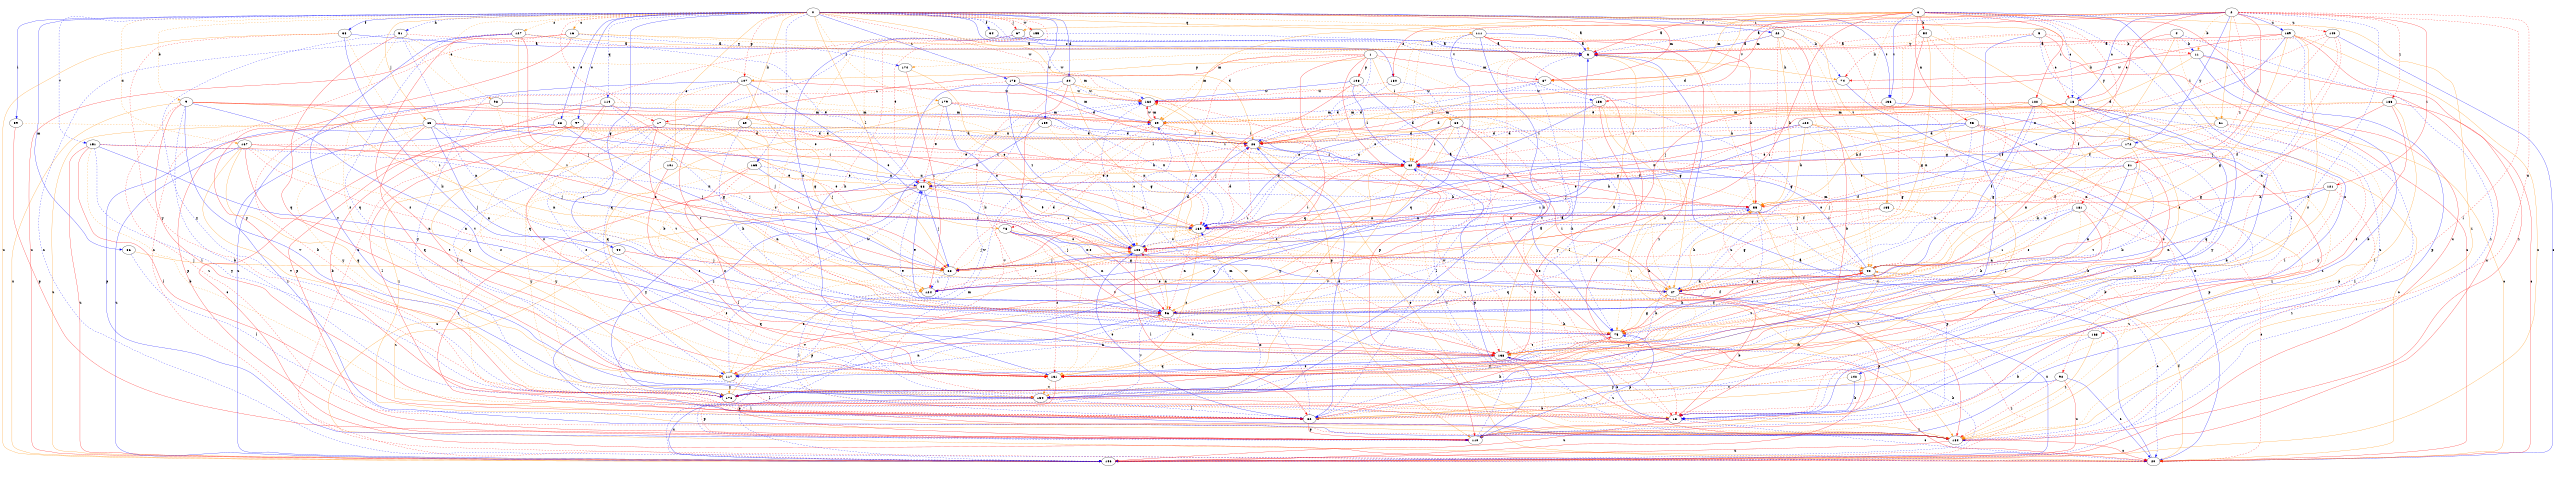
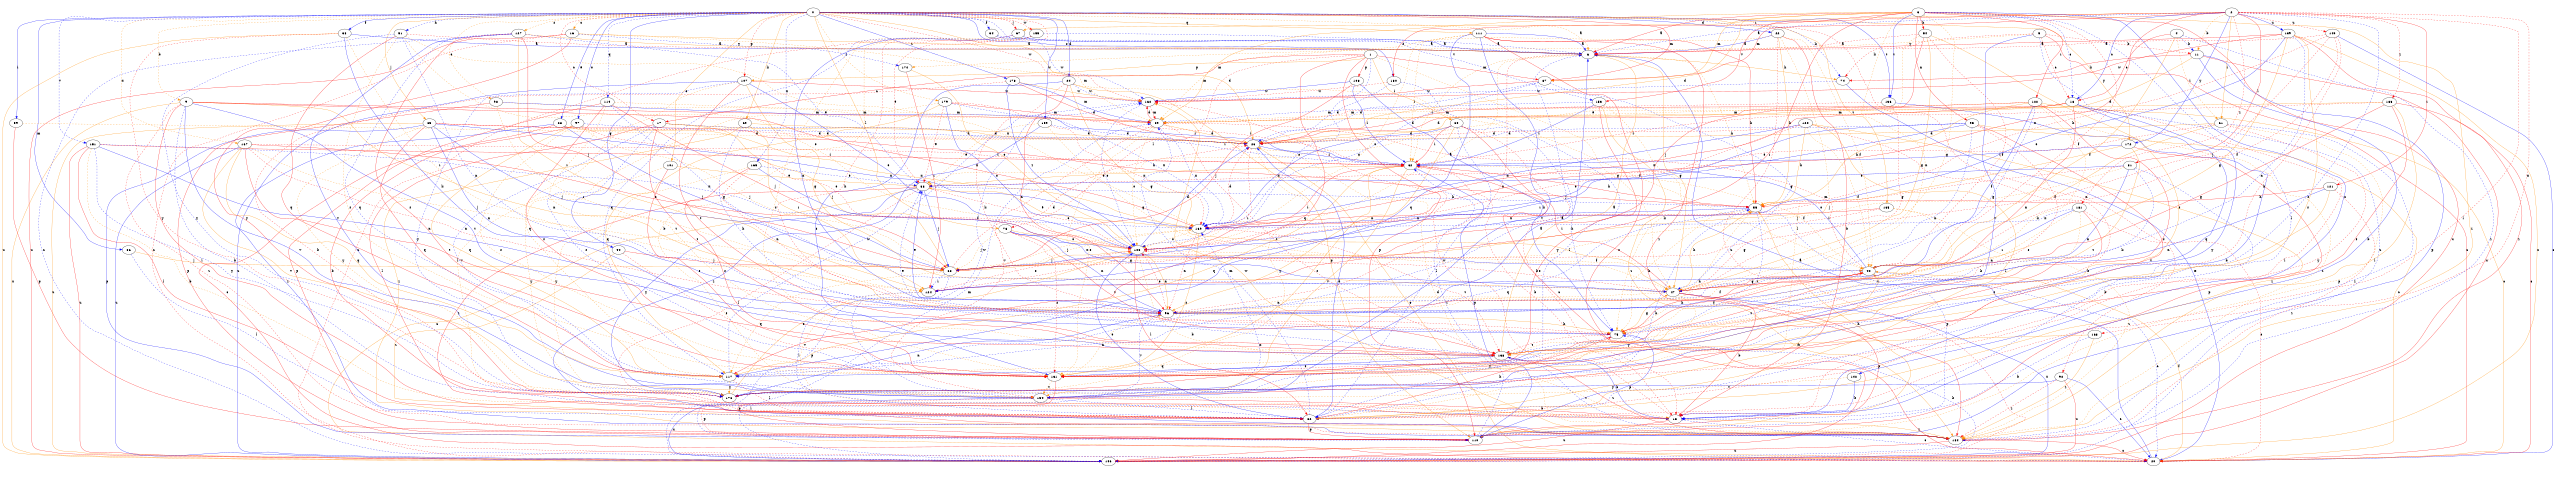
(1150, 113) -> (1150, 113)
(2086, 284) -> none
